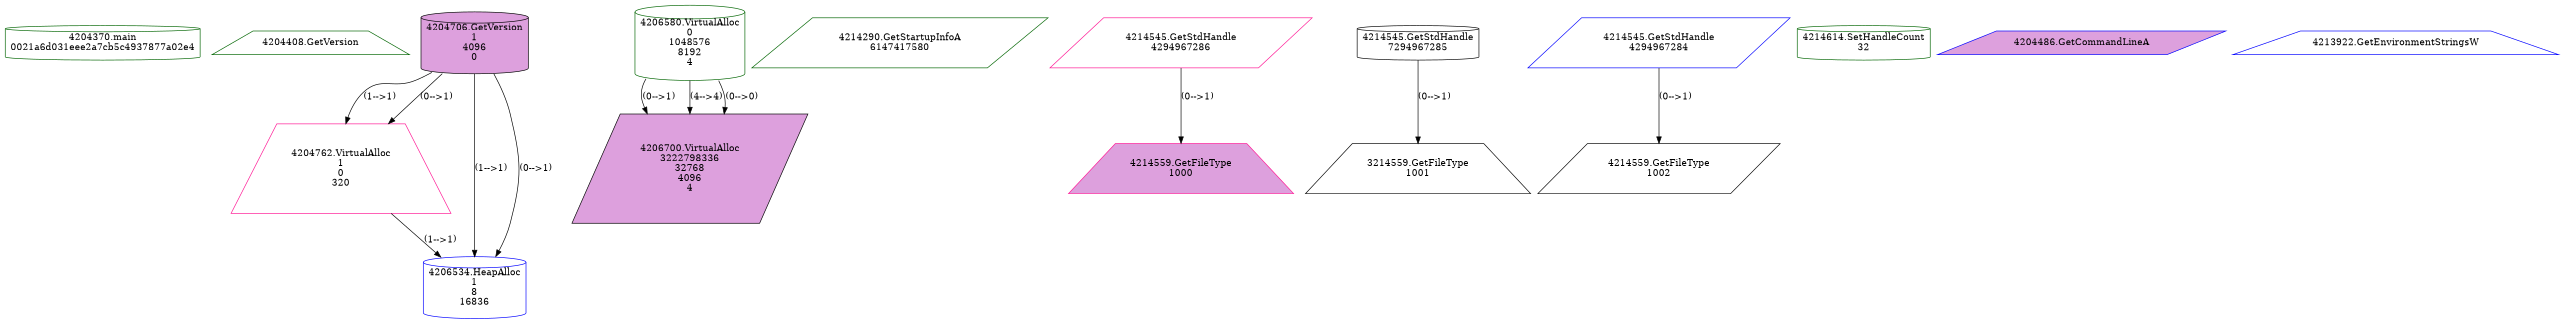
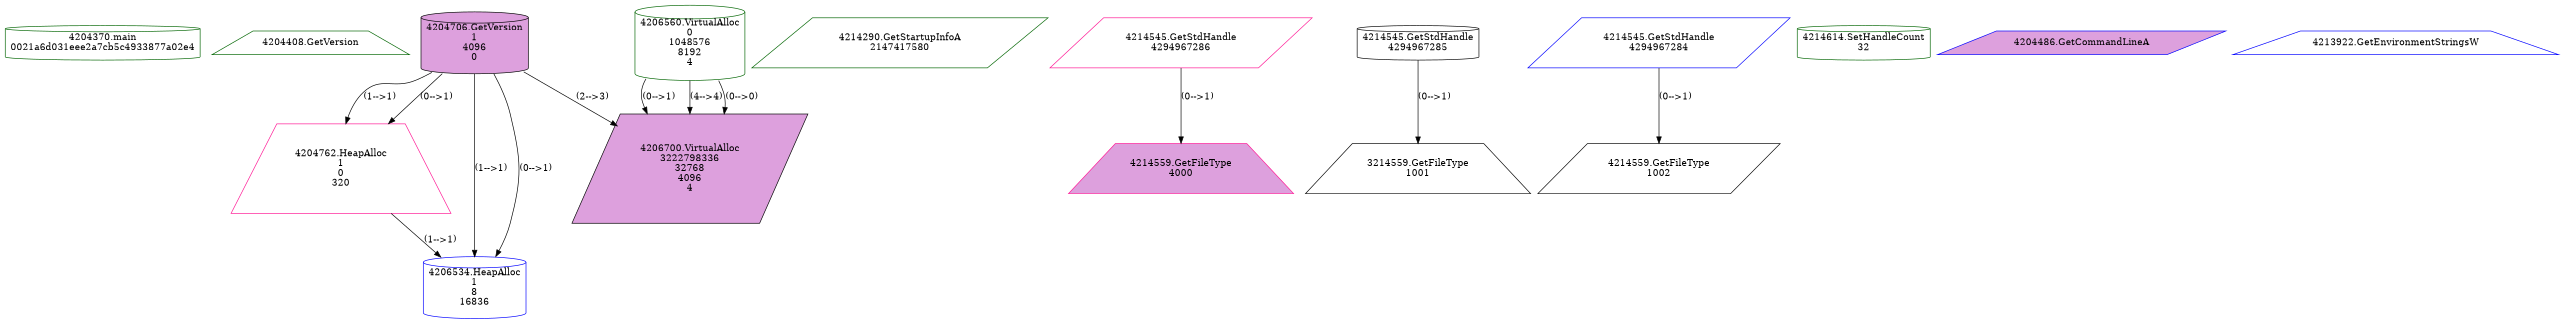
(103, 43) -> (103, 43)
(690, 43) -> (690, 43)
(900, 43) -> (900, 43)
(1418, 43) -> (1418, 43)
none -> (568, 97)
(341, 169) -> (341, 169)
(1181, 169) -> (1181, 169)
